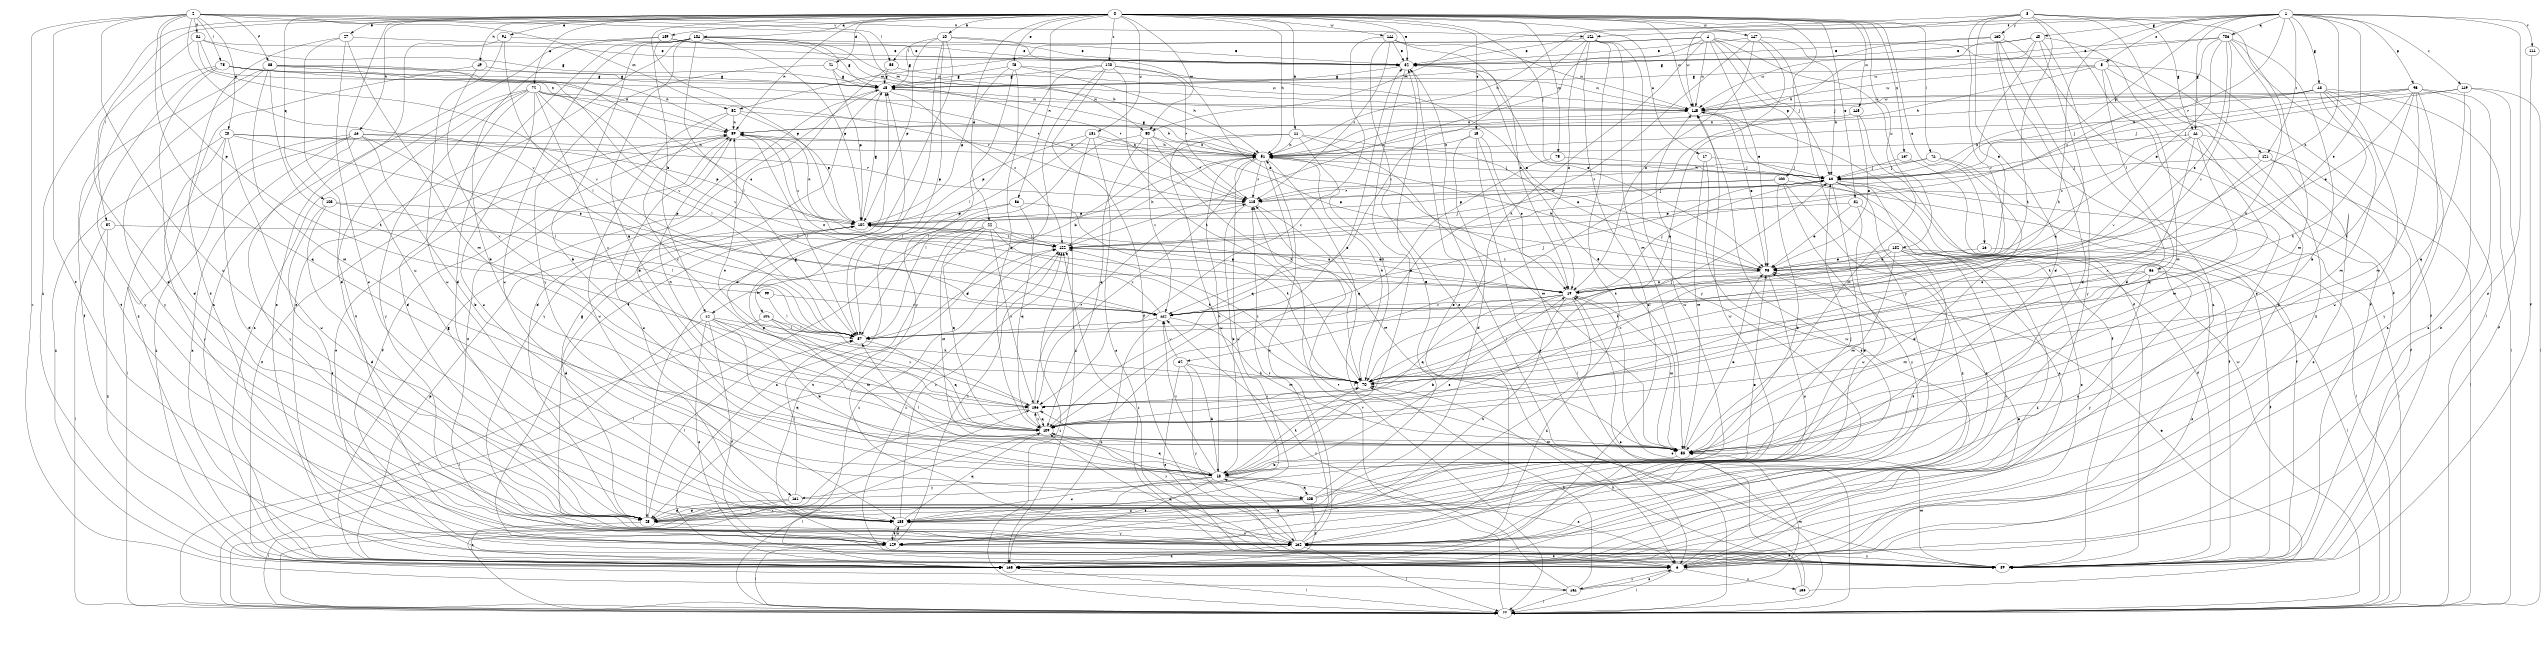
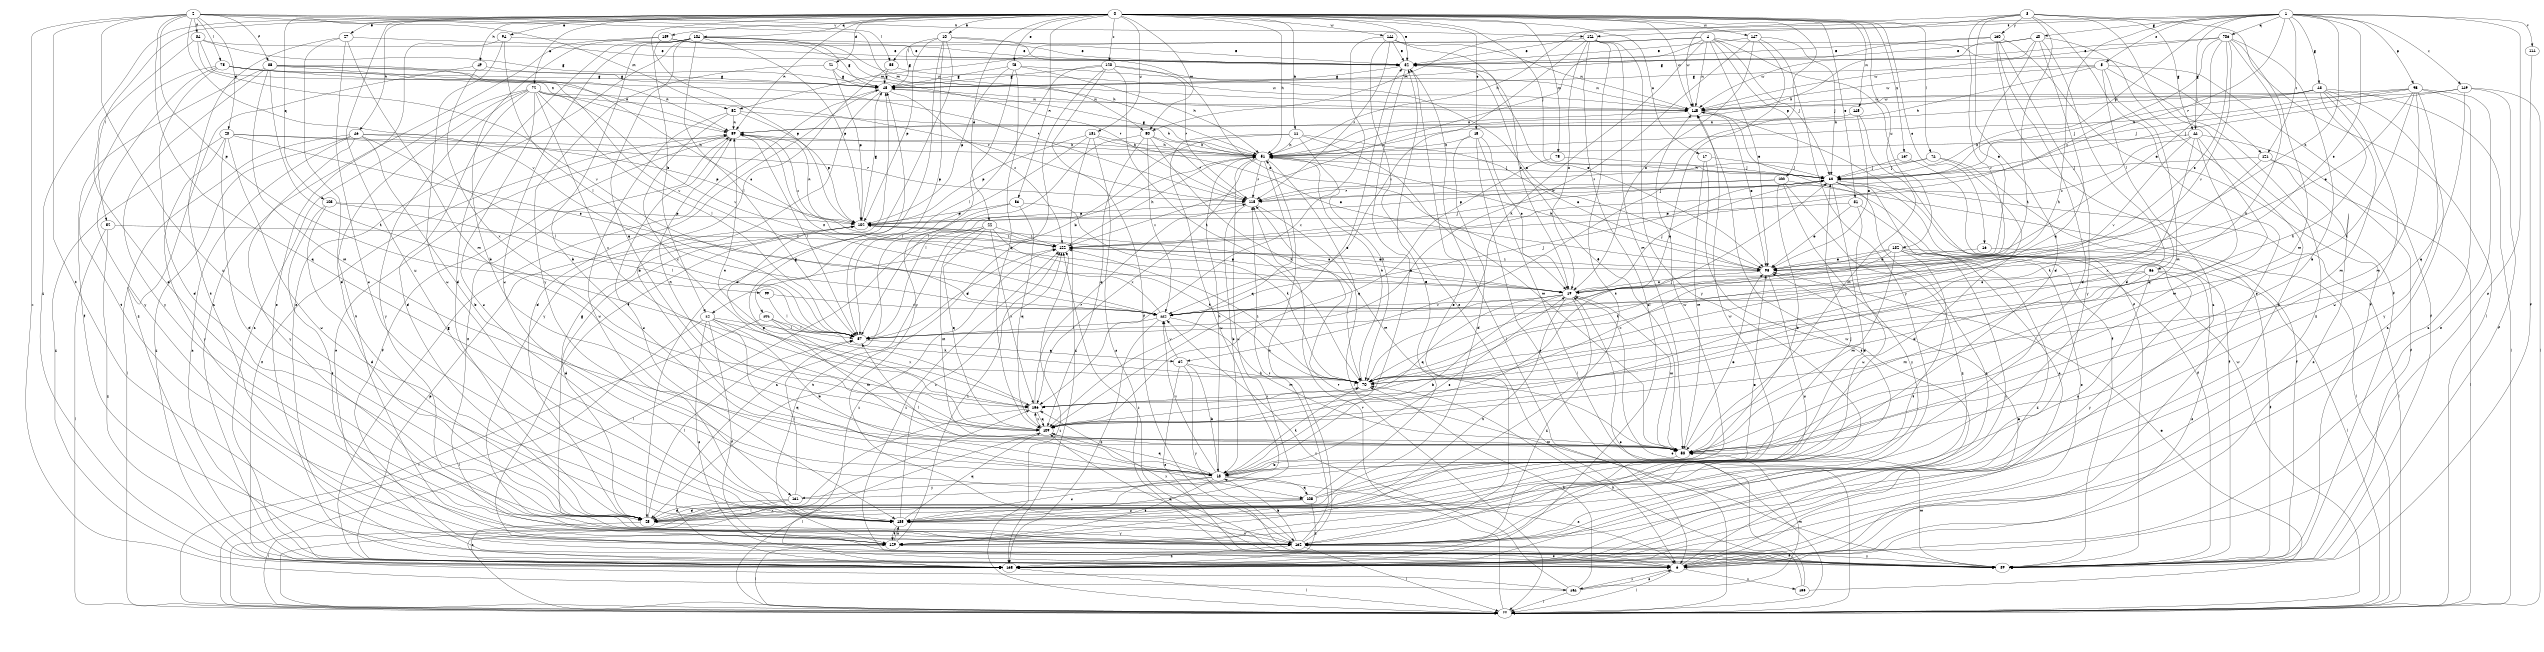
(954, 389) -> (1011, 350)
